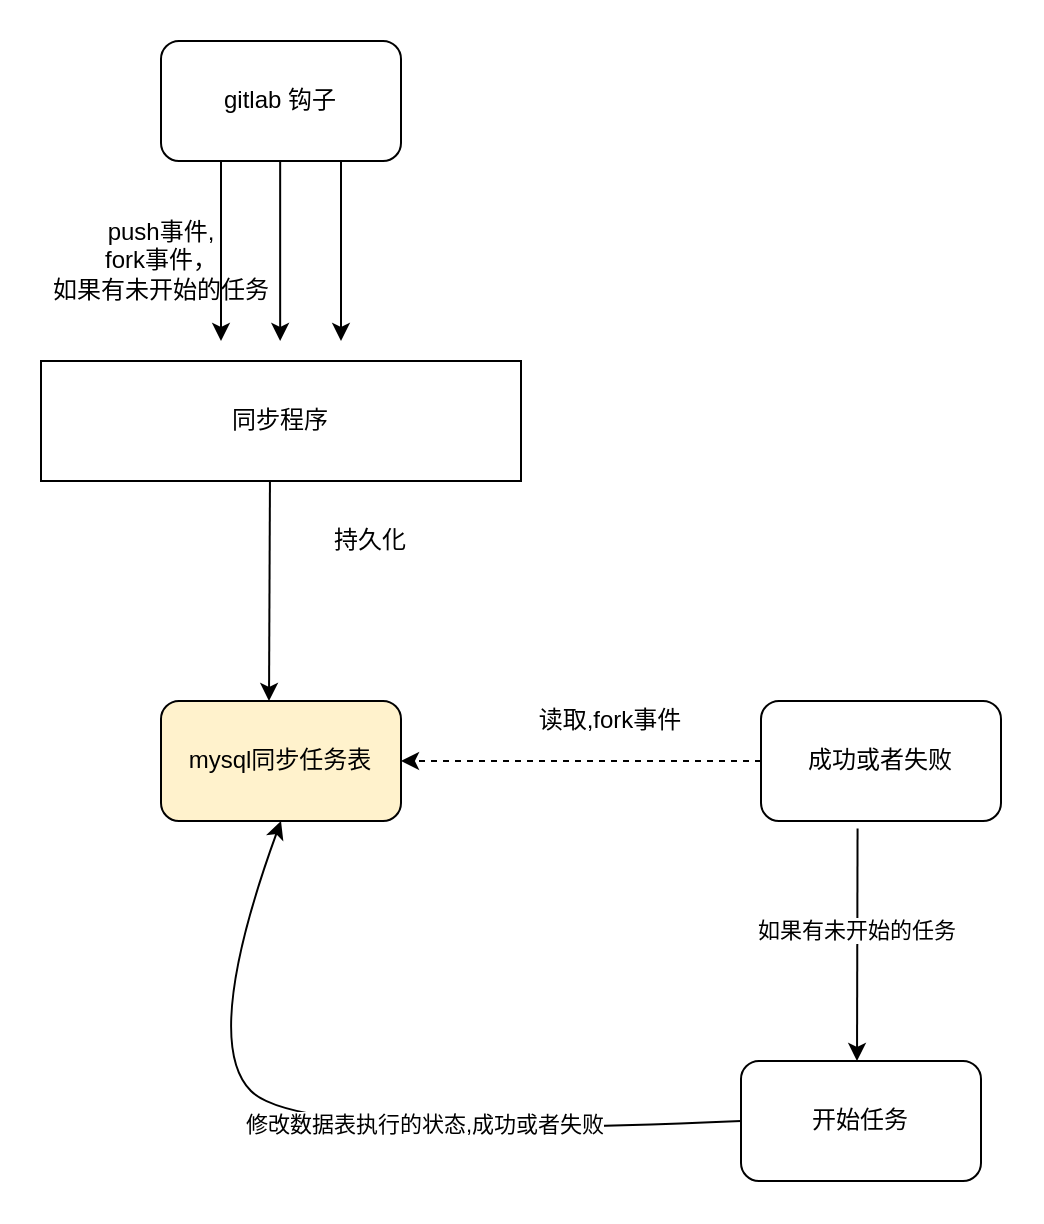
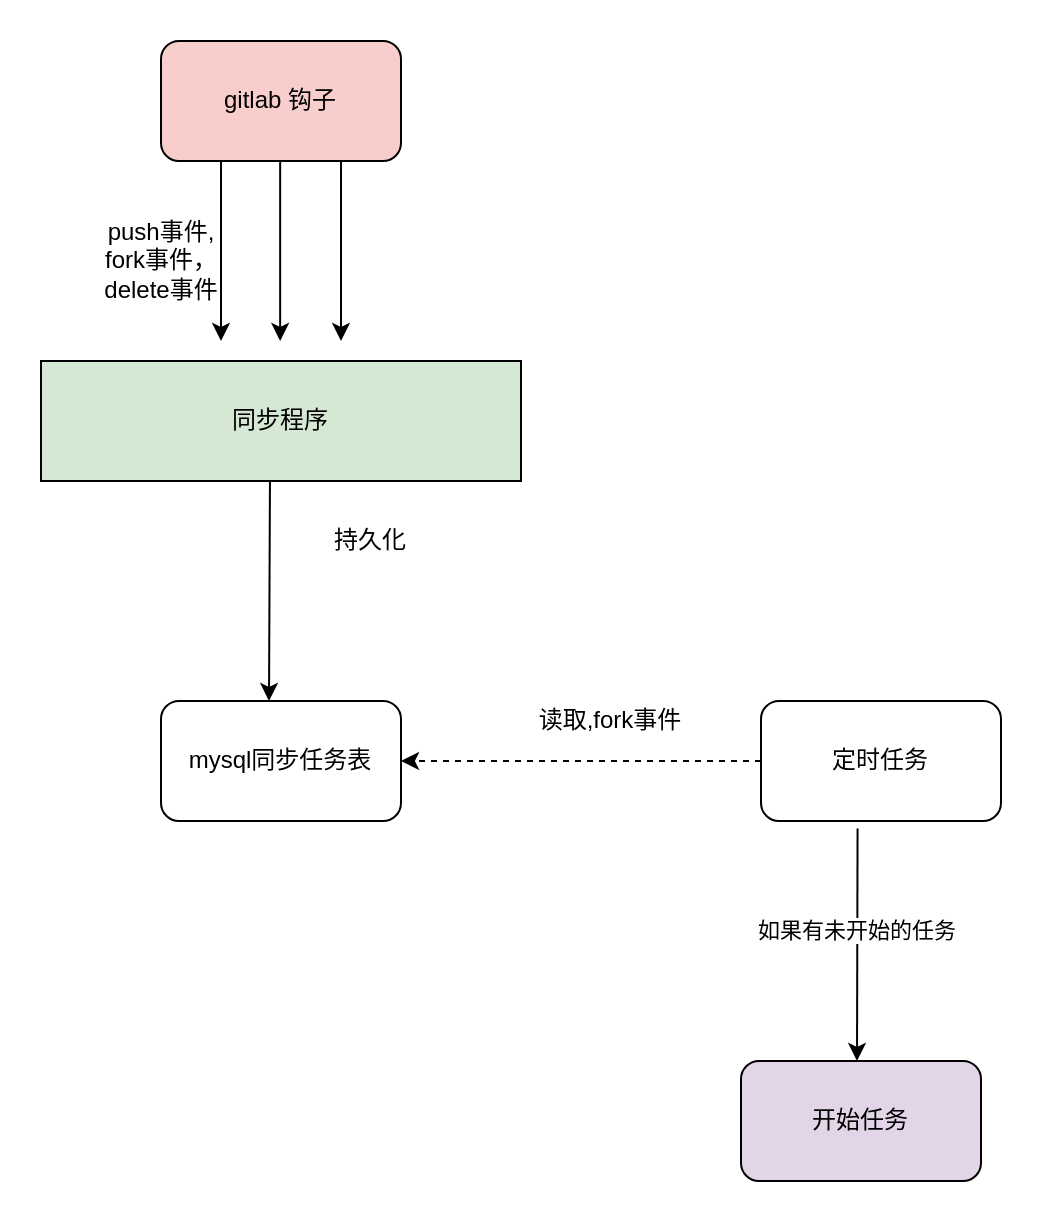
(281, 101) -> (281, 101)
(162, 261) -> (162, 261)
(281, 421) -> (281, 421)
(281, 761) -> (281, 761)
(881, 761) -> (881, 761)
(861, 1121) -> (861, 1121)
(528, 1127) -> none
